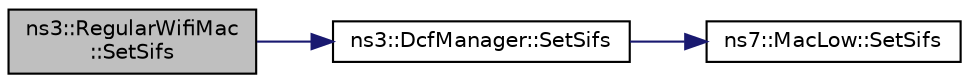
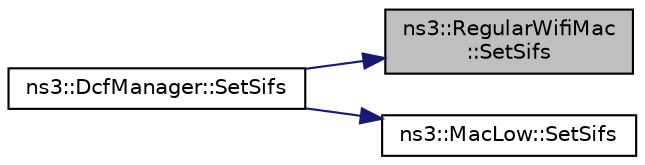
(284, 42) -> (335, 65)
(834, 42) -> (509, 136)
